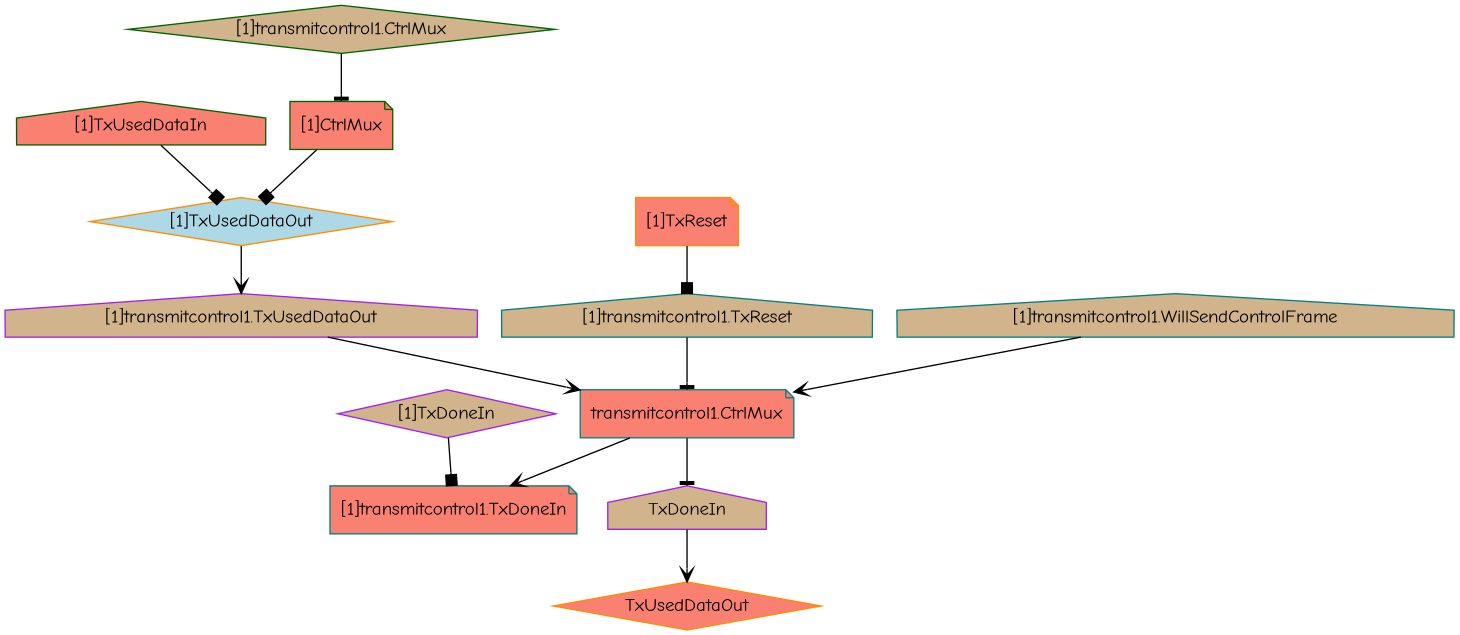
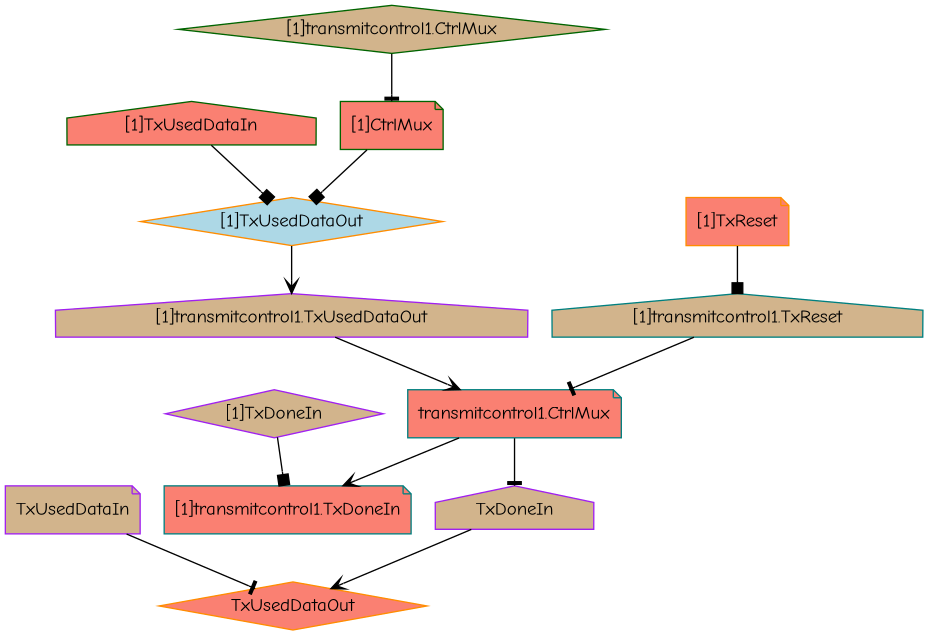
(1176, 318) -> none
none -> (73, 510)
